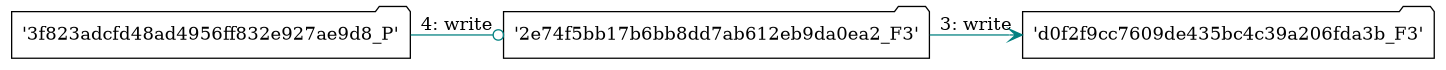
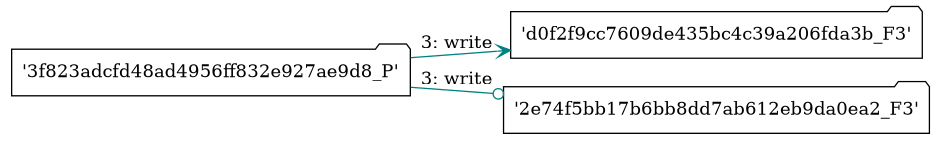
(457, 25) -> (457, 80)
(969, 35) -> (454, 54)
